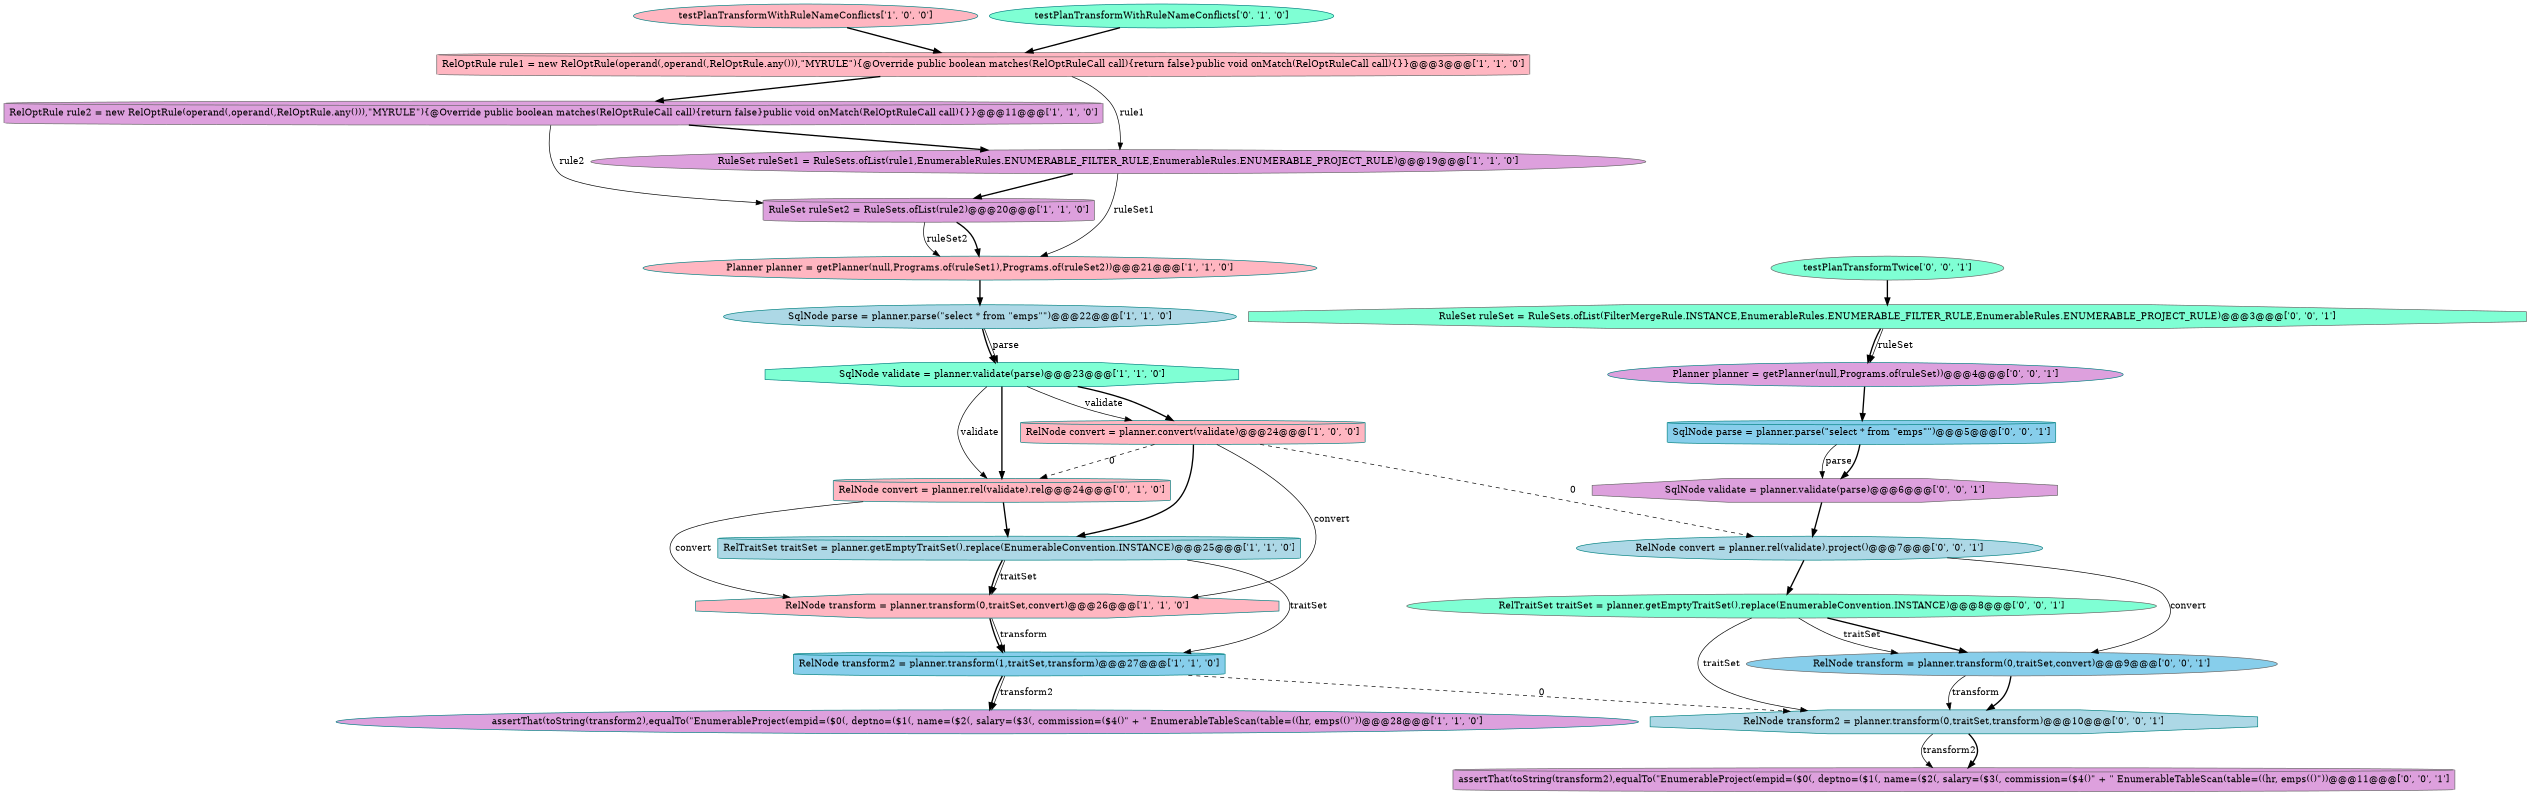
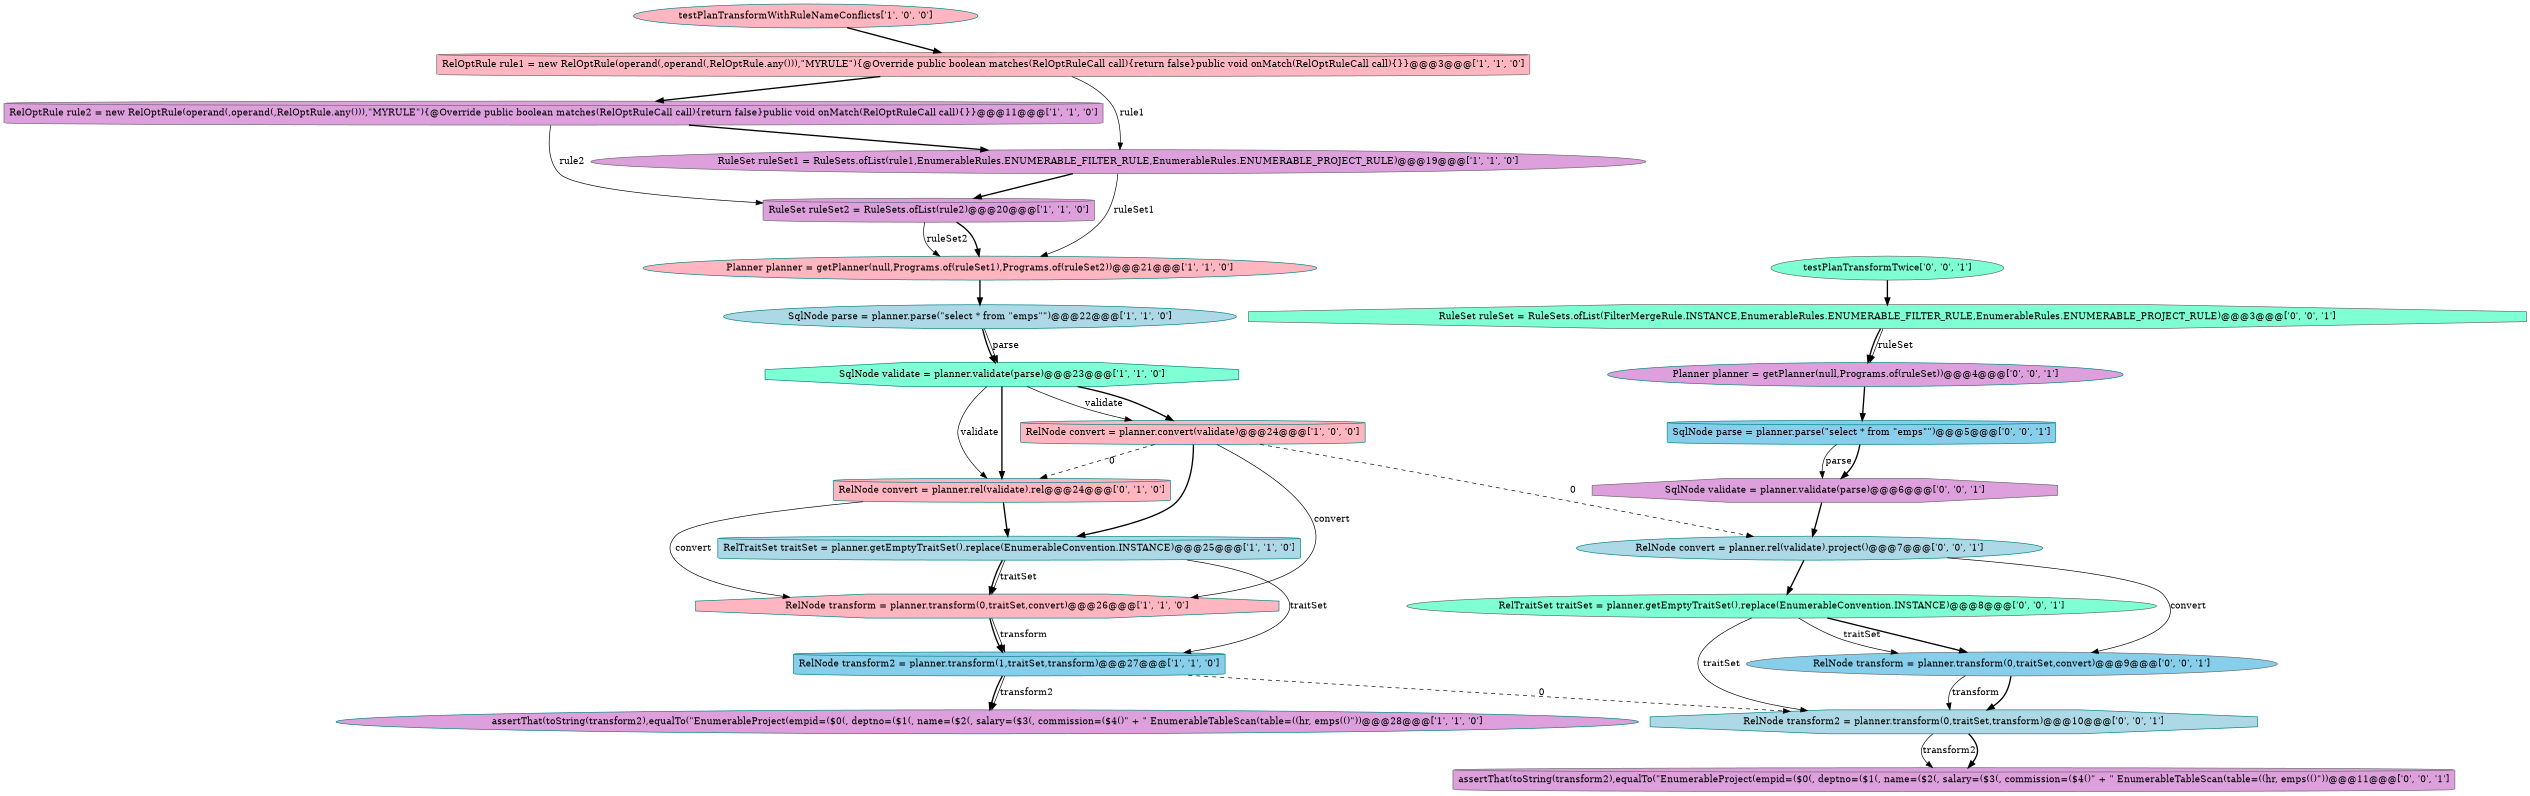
(1162, 16) -> none
